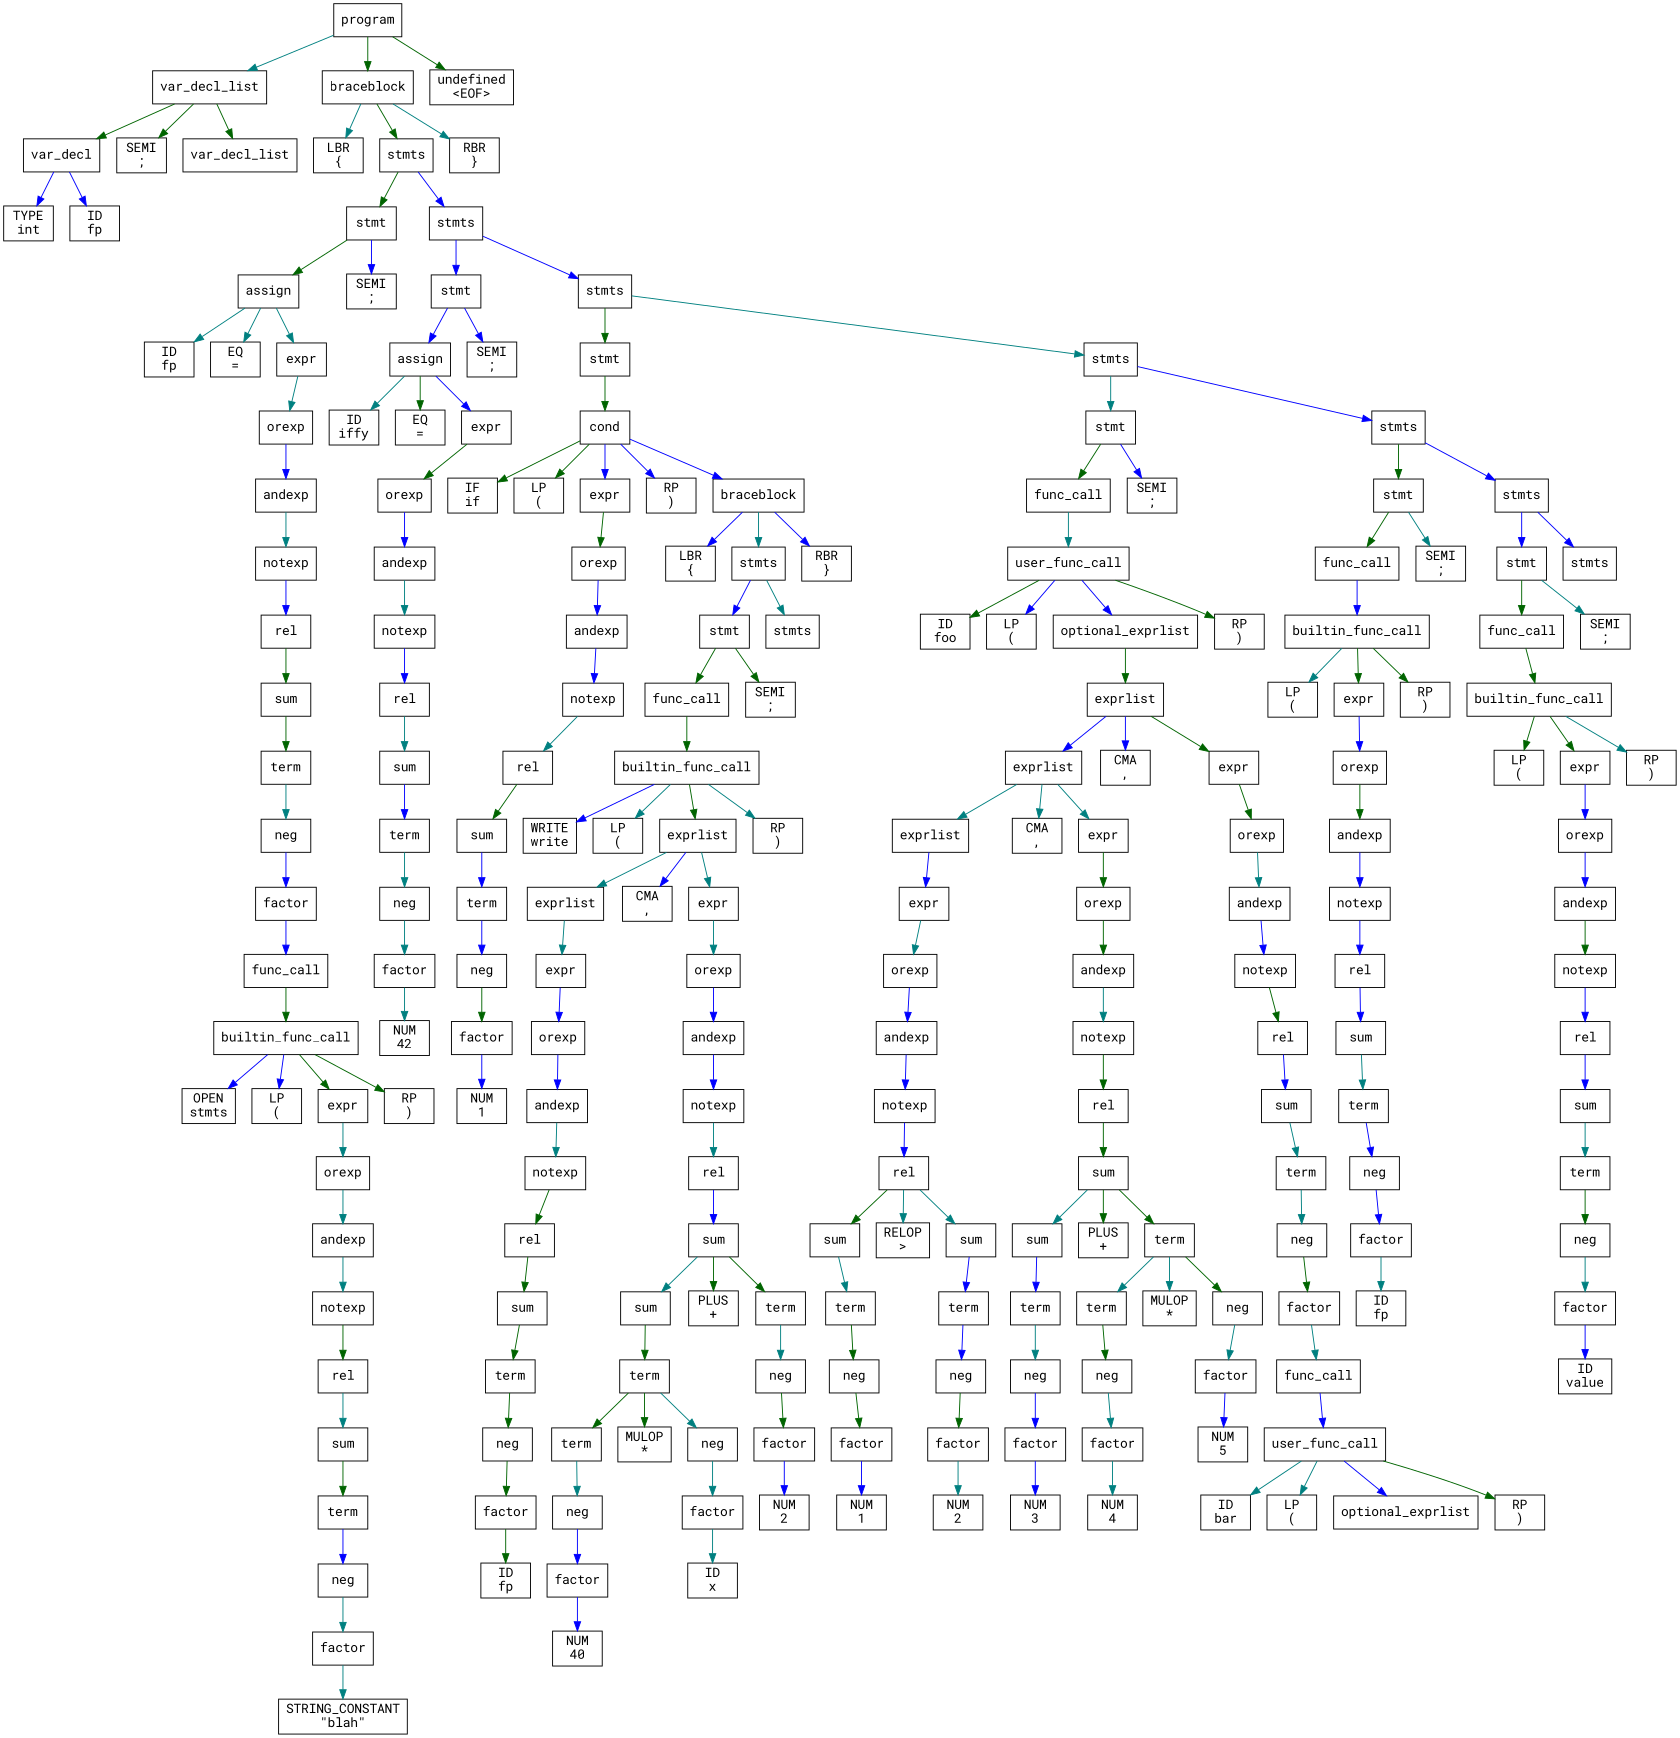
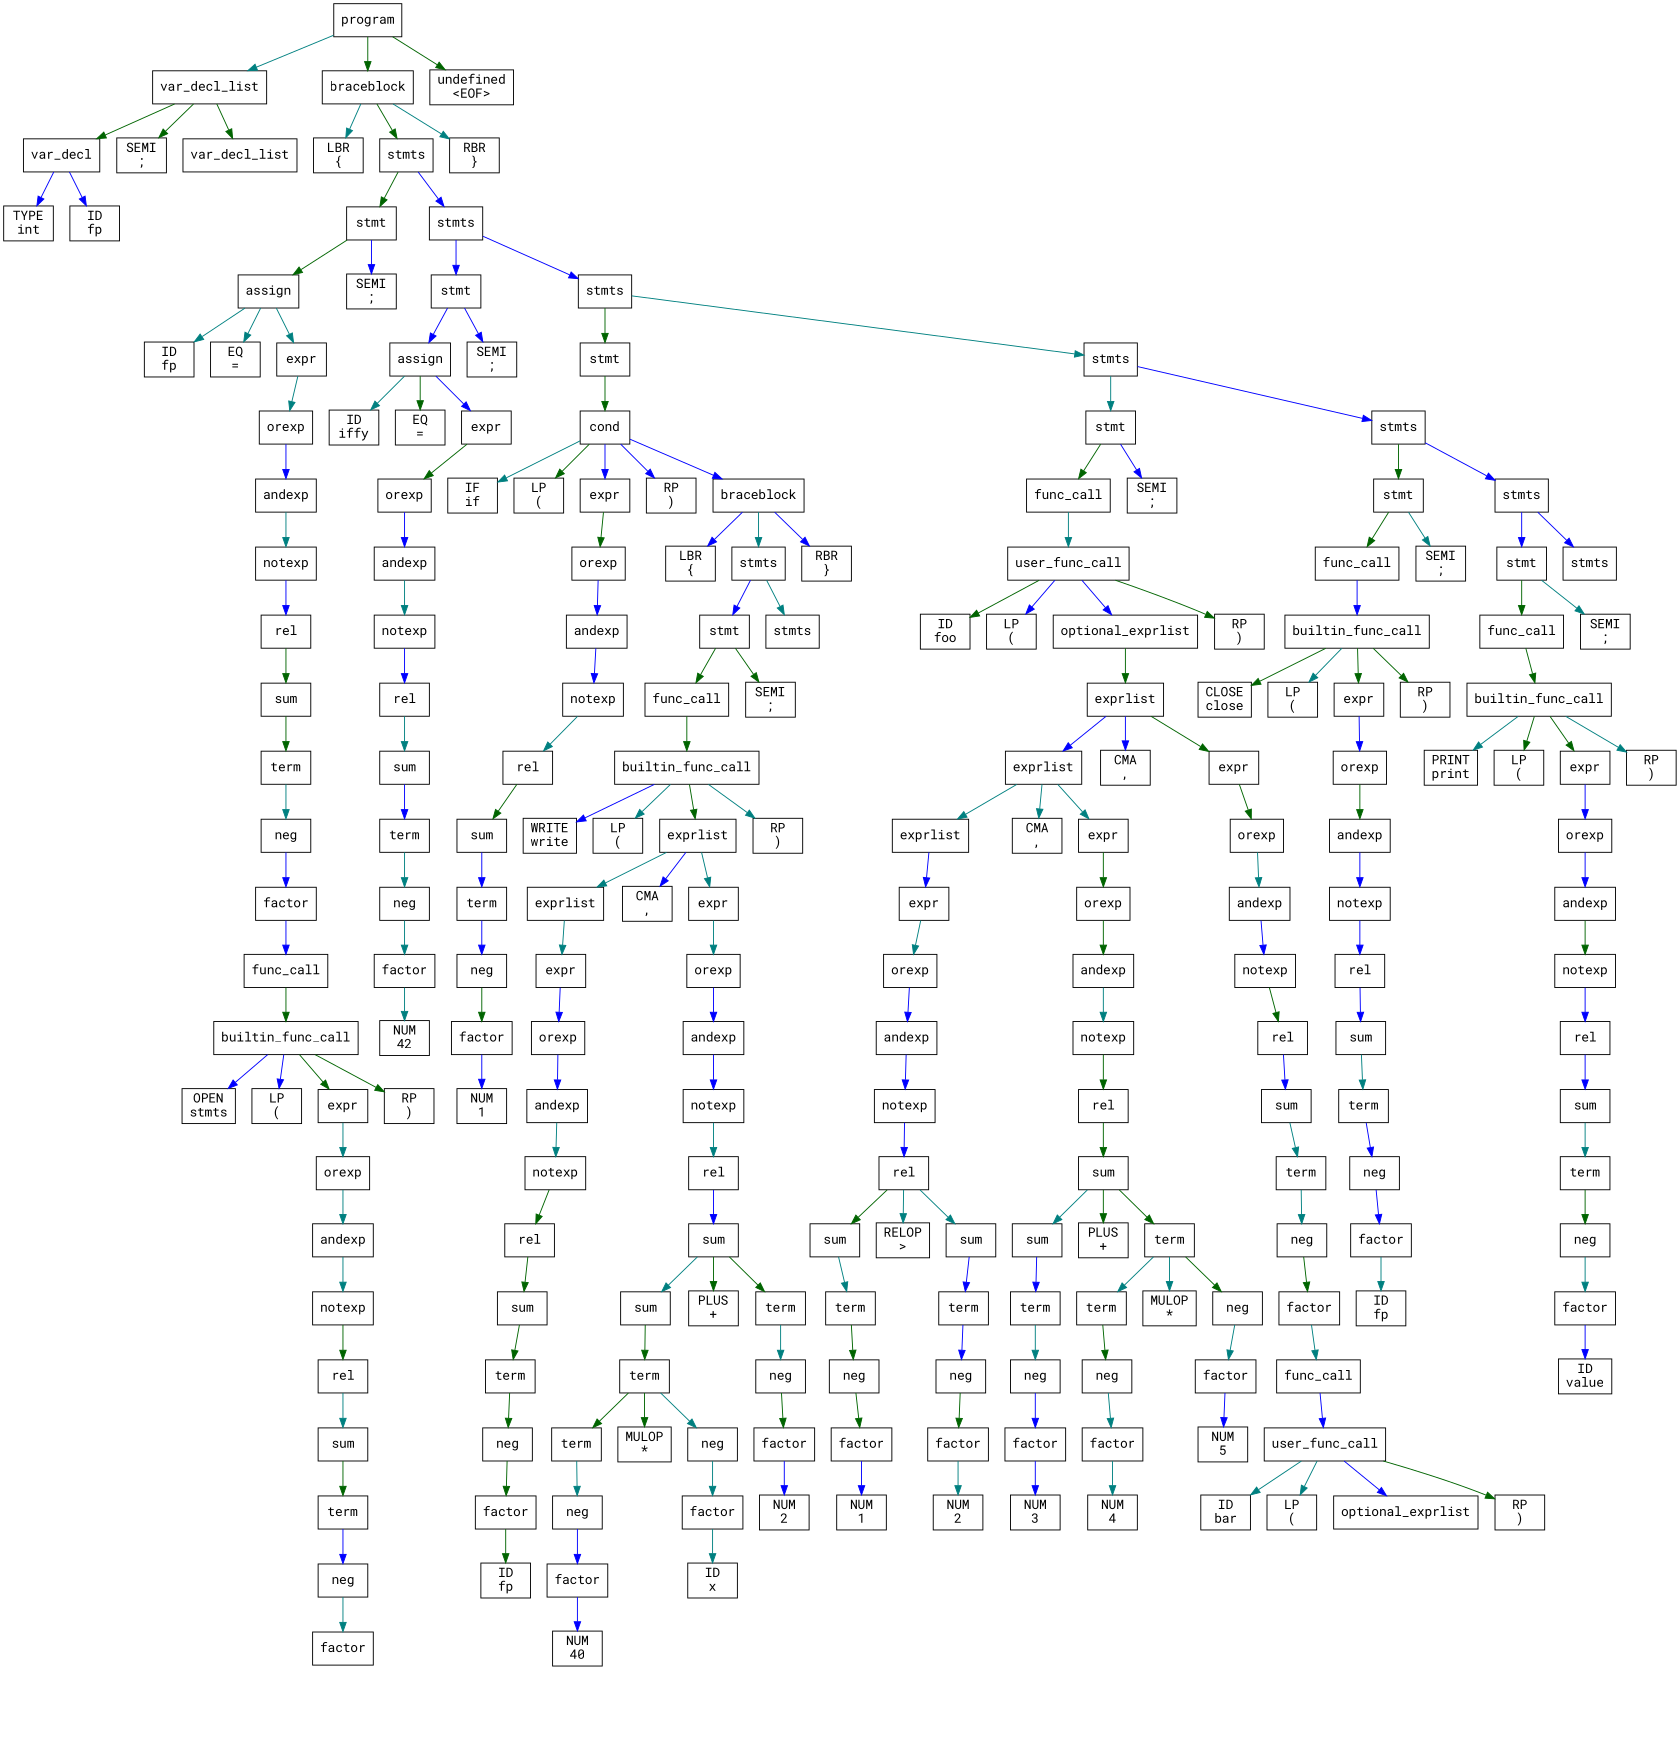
(543, 459) -> (543, 459)
none -> (1225, 700)
none -> (1451, 768)
(343, 1717) -> none
